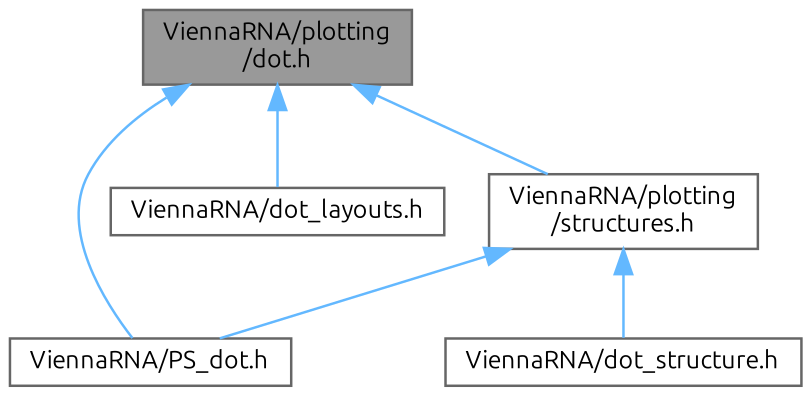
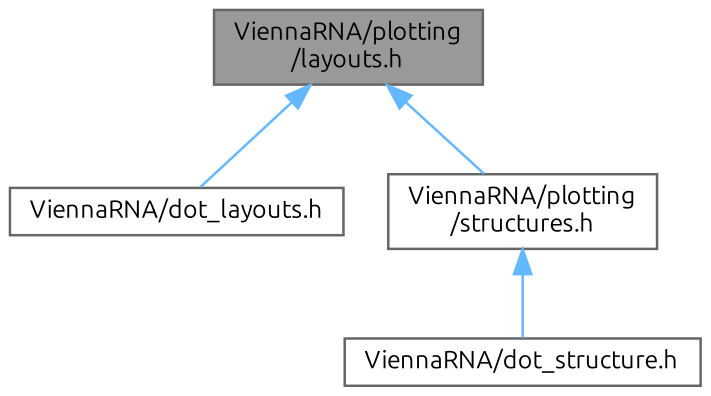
(278, 47) -> (348, 47)
(151, 362) -> none
